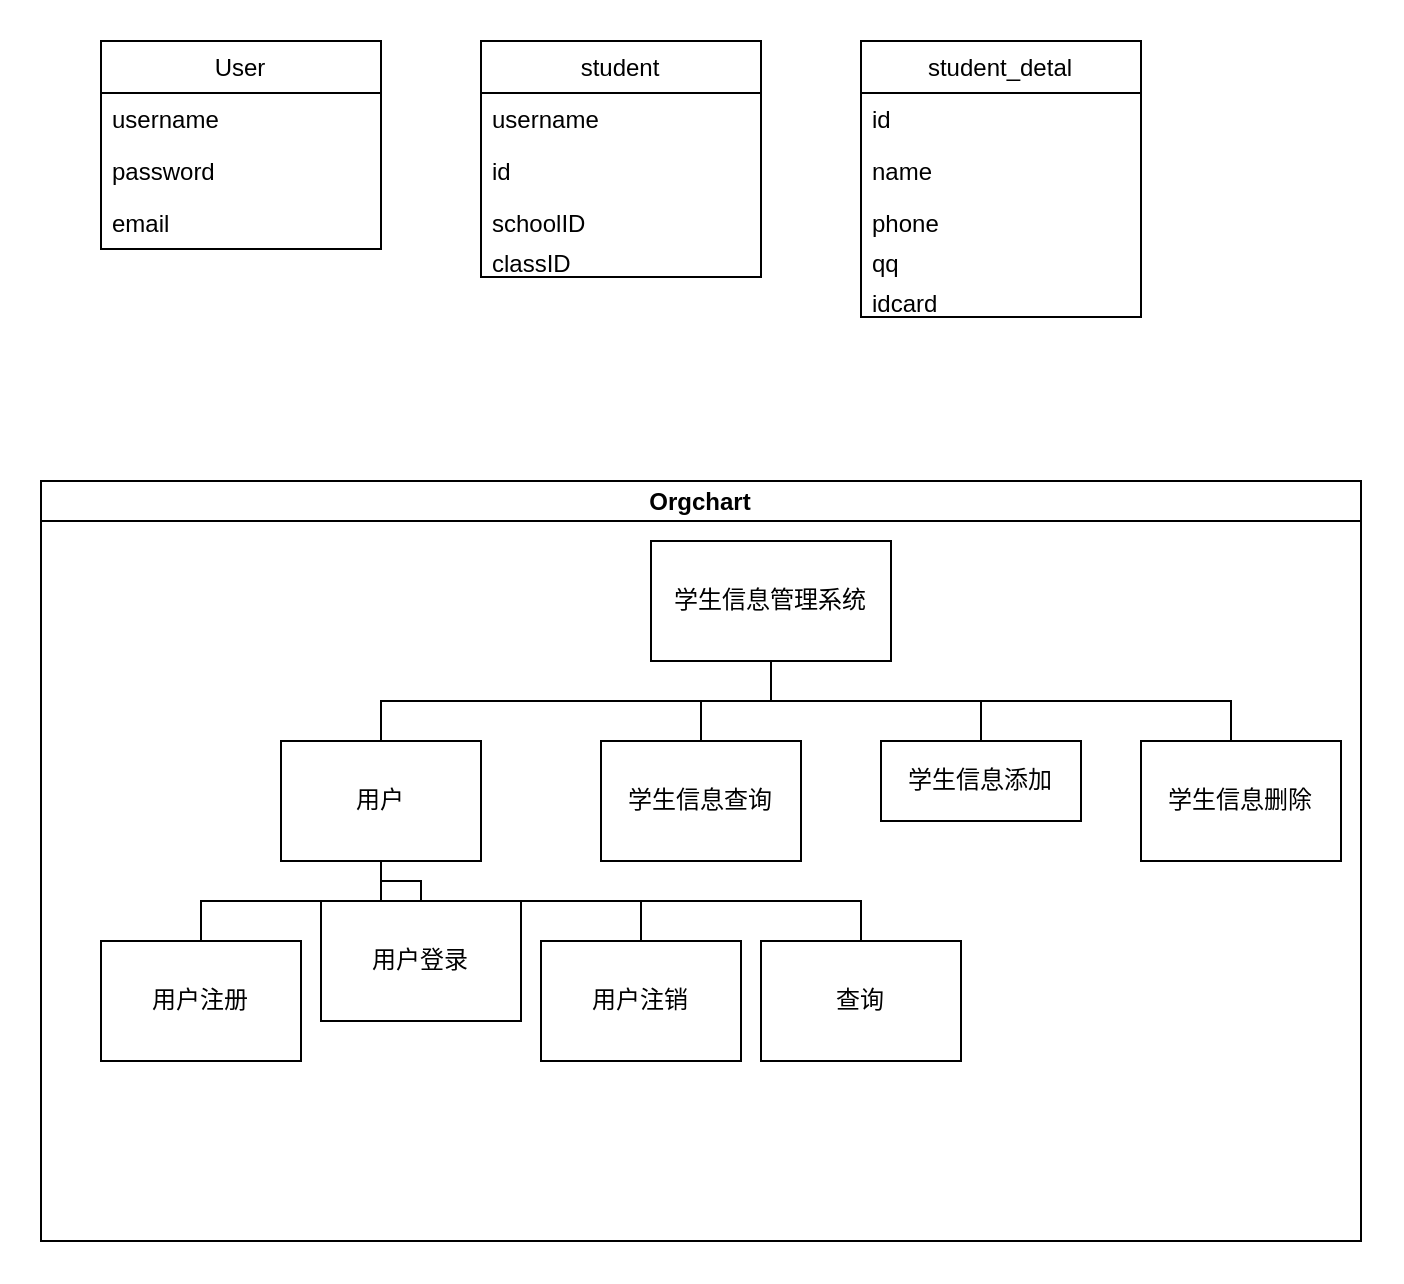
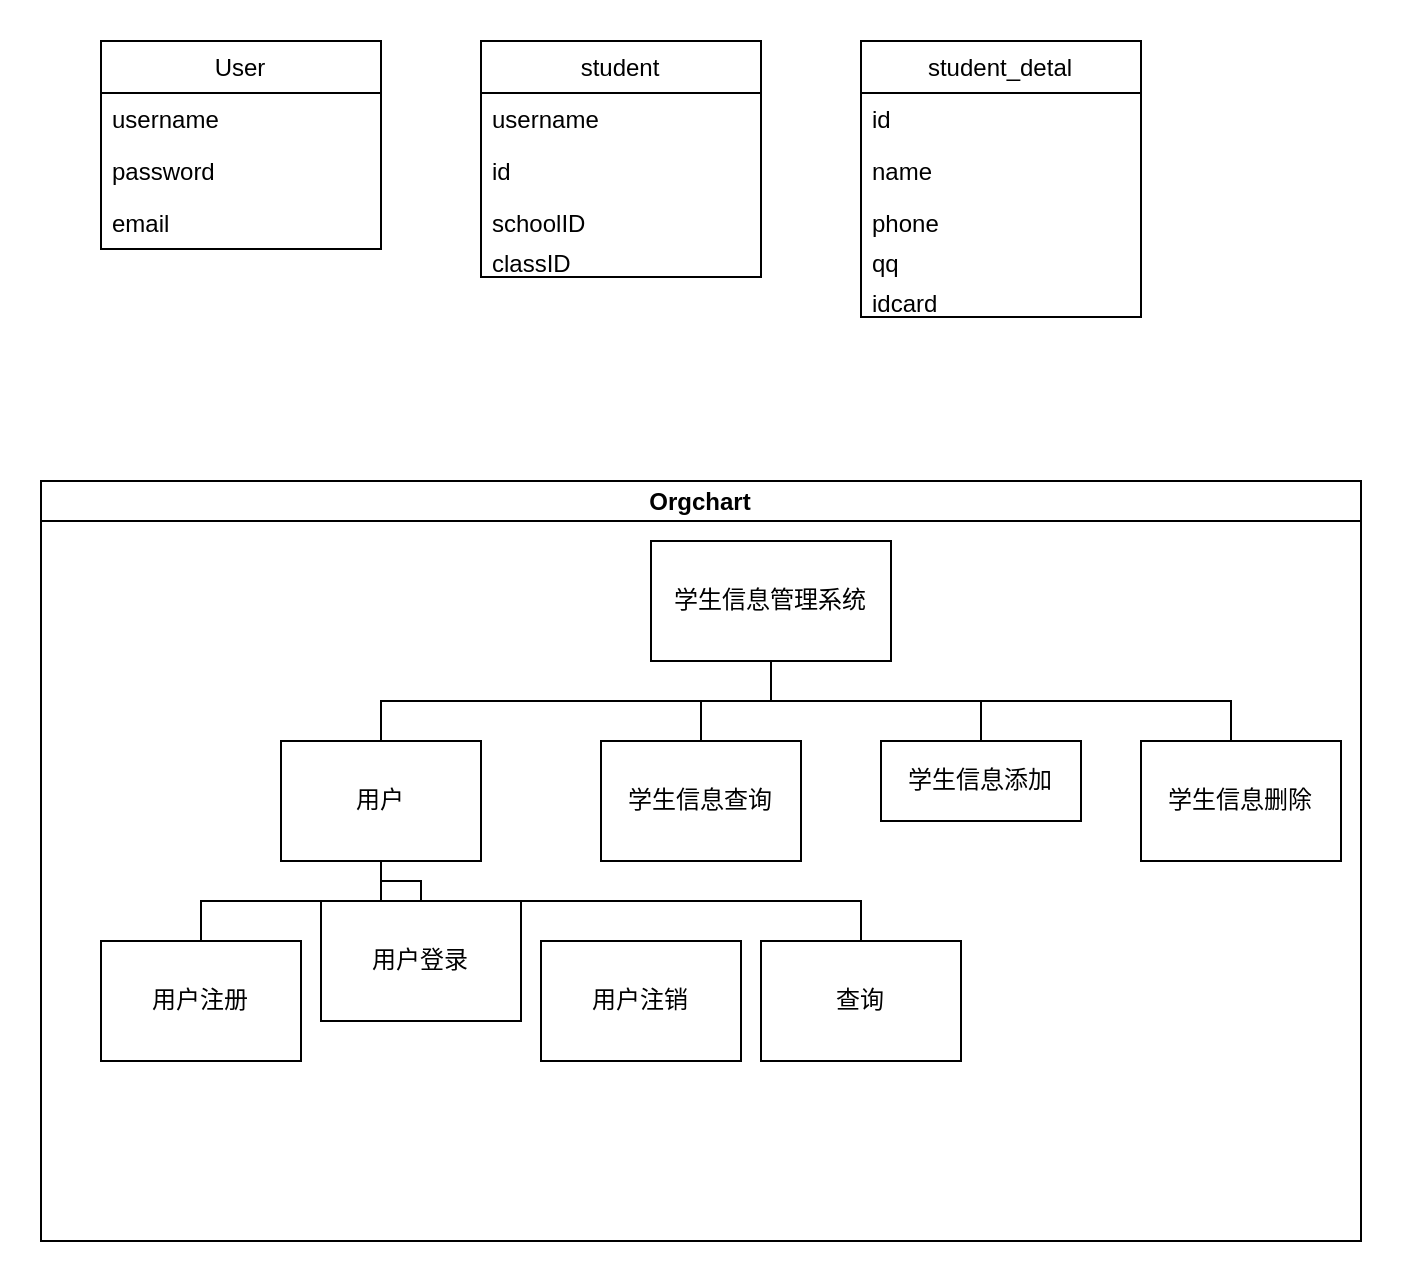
(641, 923) -> none
